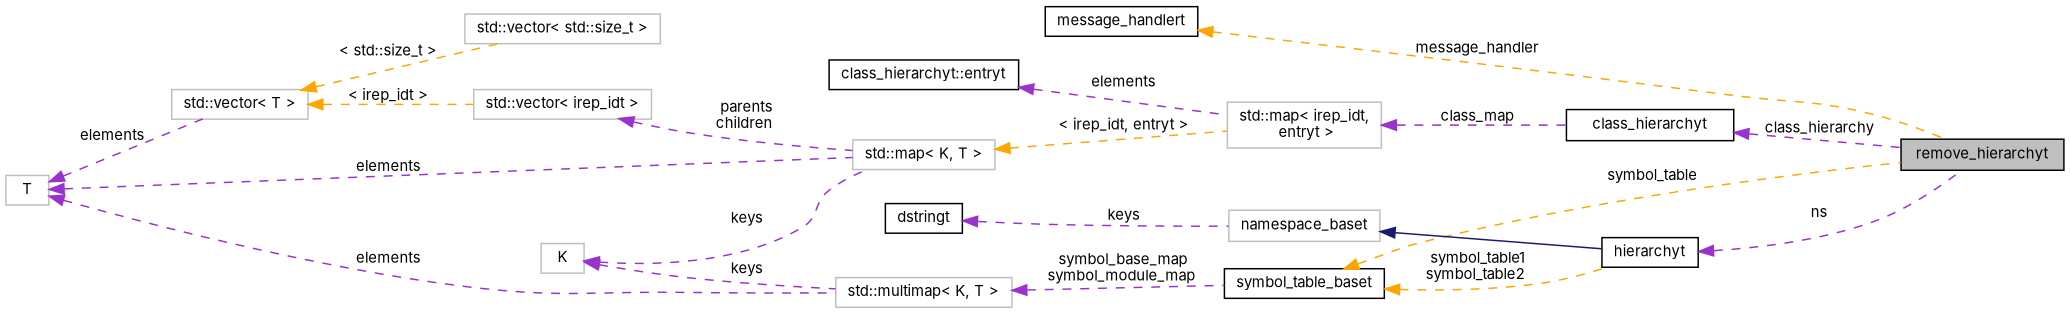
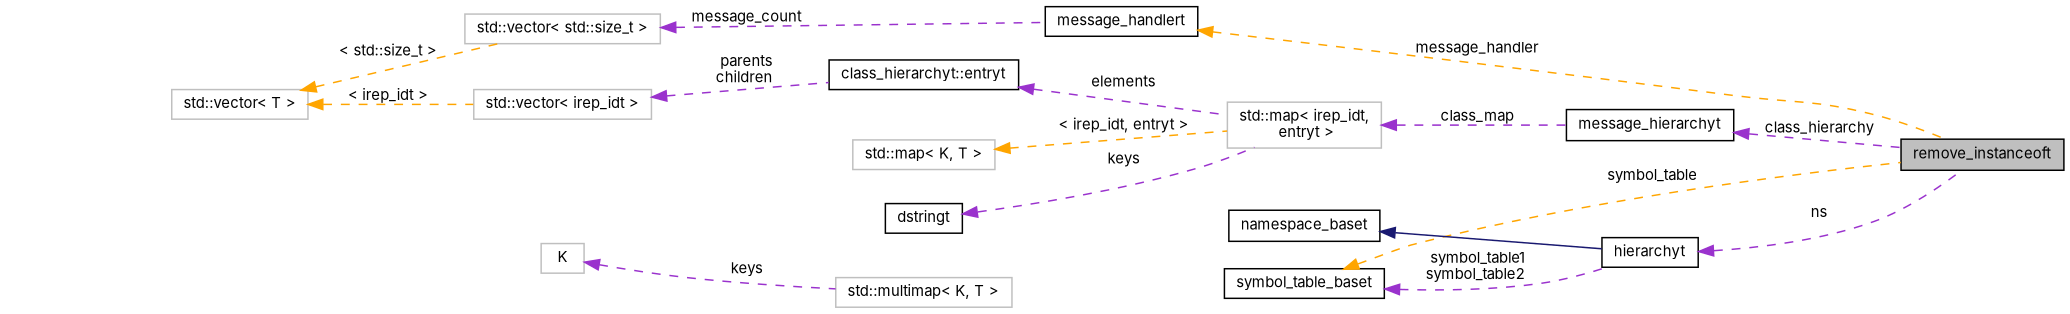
none -> (861, 25)
(1650, 125) -> (1650, 125)
(743, 140) -> (748, 89)
(1982, 155) -> (1982, 155)
(27, 190) -> none
(1103, 225) -> (1118, 188)
(1304, 226) -> (1304, 226)
(749, 250) -> none
(1506, 287) -> (1506, 287)
(1126, 288) -> none
